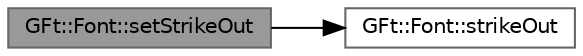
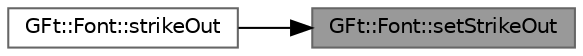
(297, 28) -> (264, 28)
